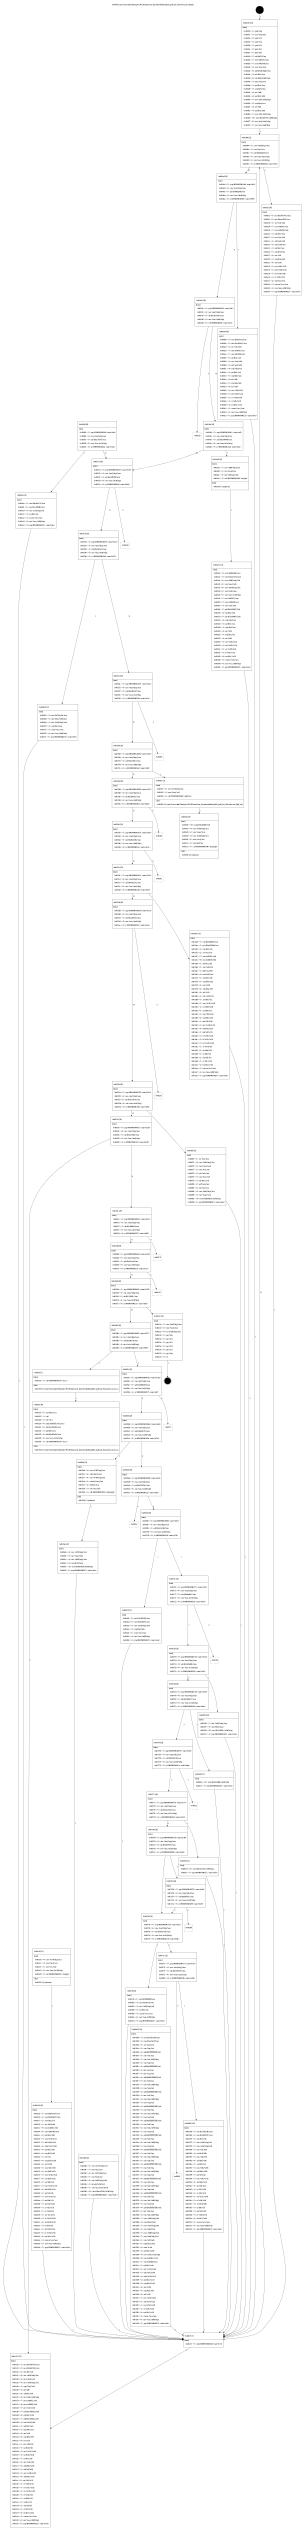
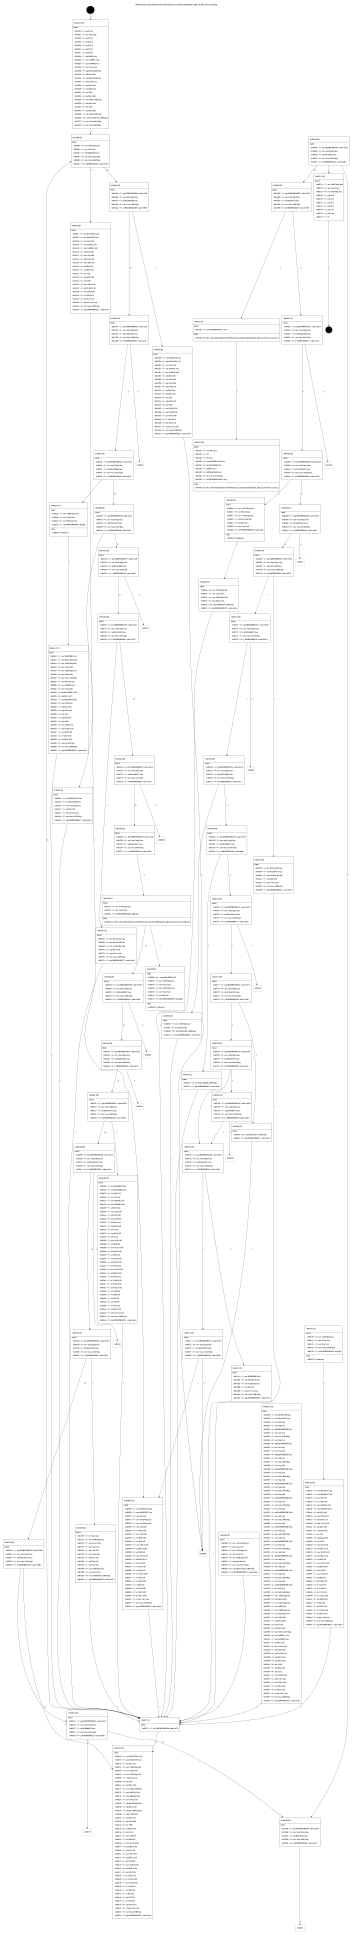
(169, 462) -> (114, 492)
(132, 774) -> (141, 950)
(131, 1274) -> (347, 994)
(273, 1336) -> (95, 918)
(254, 1387) -> (202, 997)
(227, 2104) -> (228, 1347)
